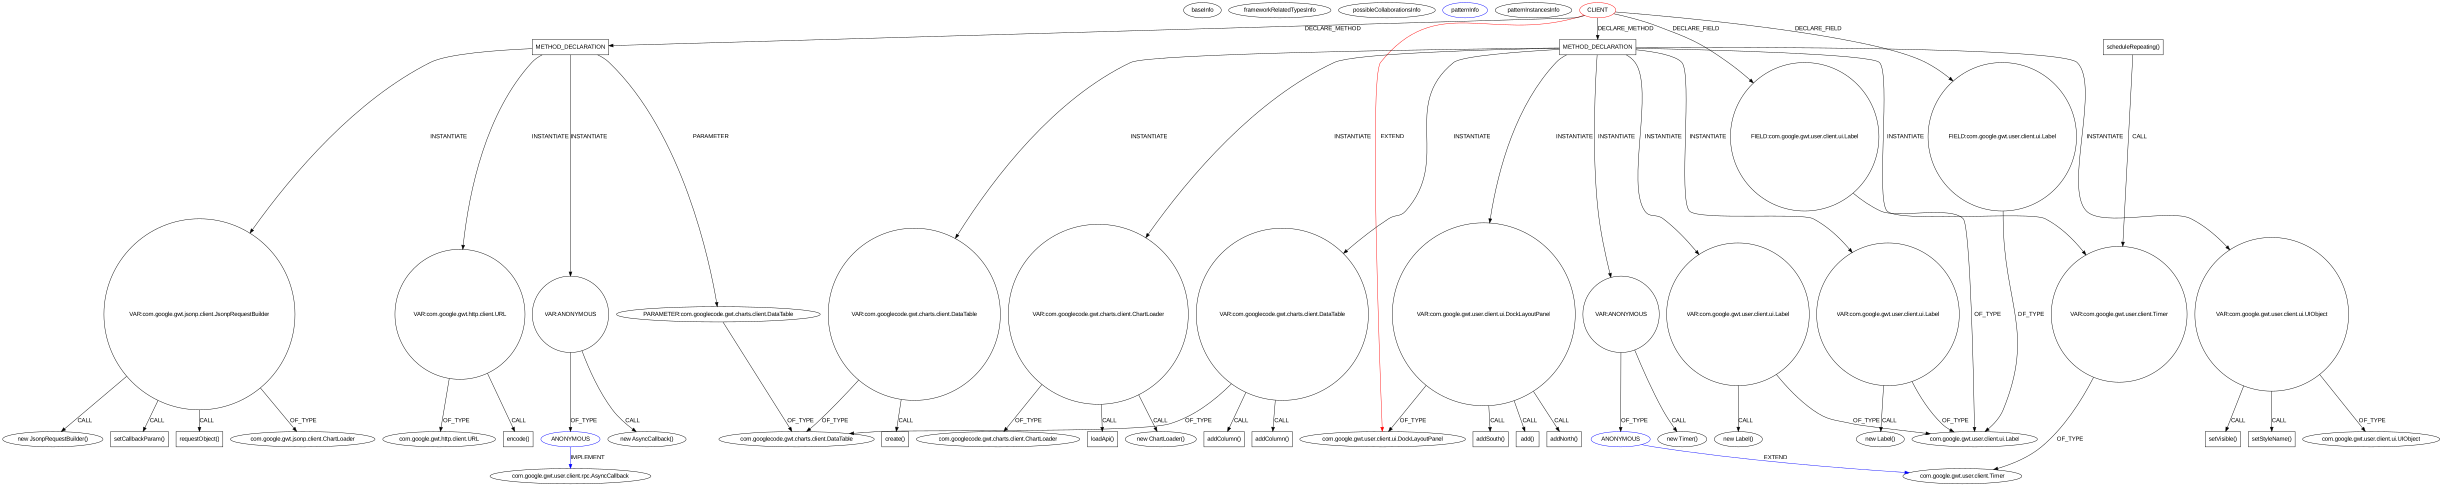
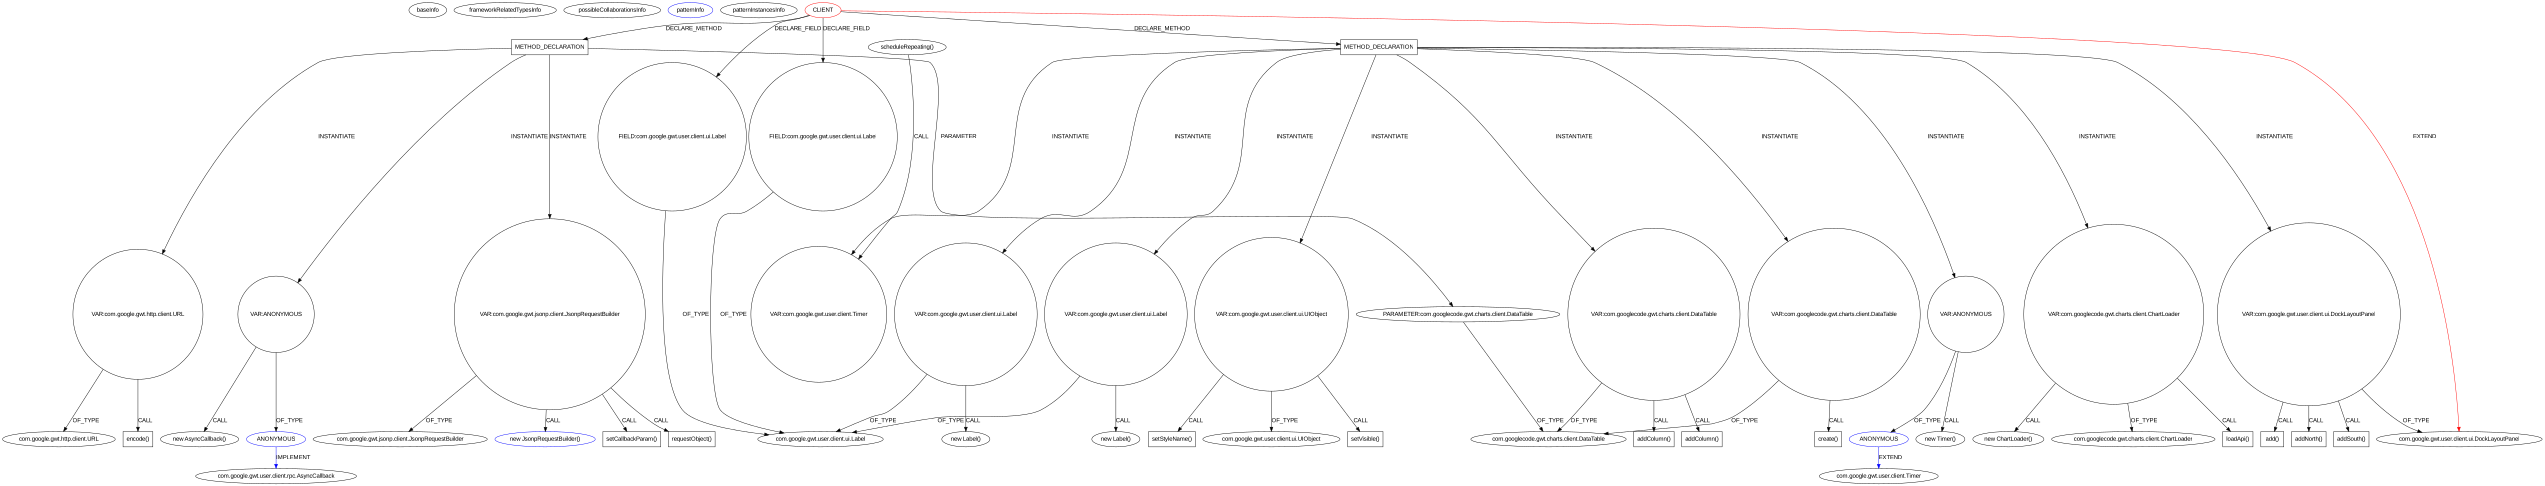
(2133, 47) -> (907, 47)
(2055, 434) -> none
(53, 439) -> (545, 439)
(303, 439) -> (400, 439)
